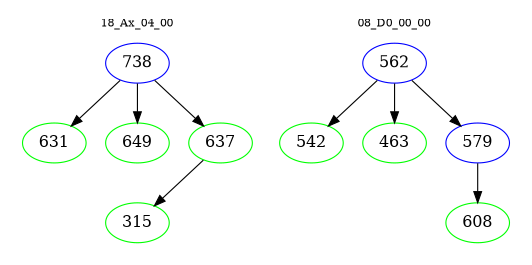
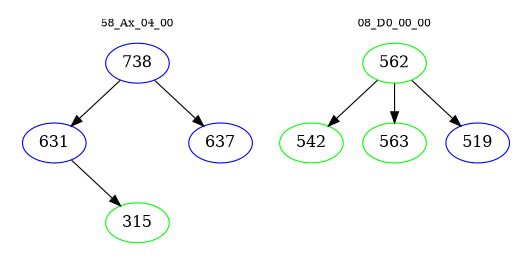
(137, 24) -> (137, 24)
(395, 63) -> (395, 63)
(54, 143) -> (54, 143)
(137, 143) -> none
(221, 143) -> (221, 143)
(395, 143) -> (395, 143)
(478, 143) -> (478, 143)
(183, 179) -> (92, 179)
(478, 223) -> none
